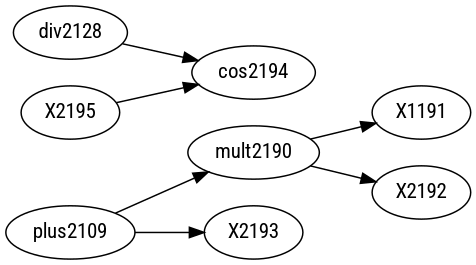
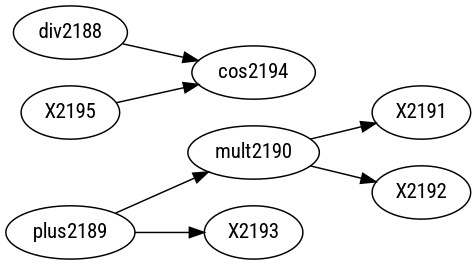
(70, 33) -> (70, 33)
(421, 113) -> (421, 113)
(70, 232) -> (70, 232)
